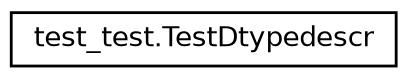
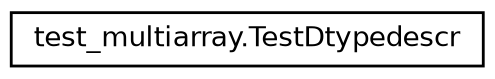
(204, 39) -> (247, 39)
